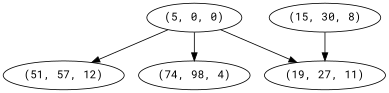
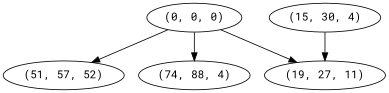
(194, 18) -> (194, 18)
(325, 18) -> (325, 18)
(64, 75) -> (64, 75)
(194, 75) -> (194, 75)
